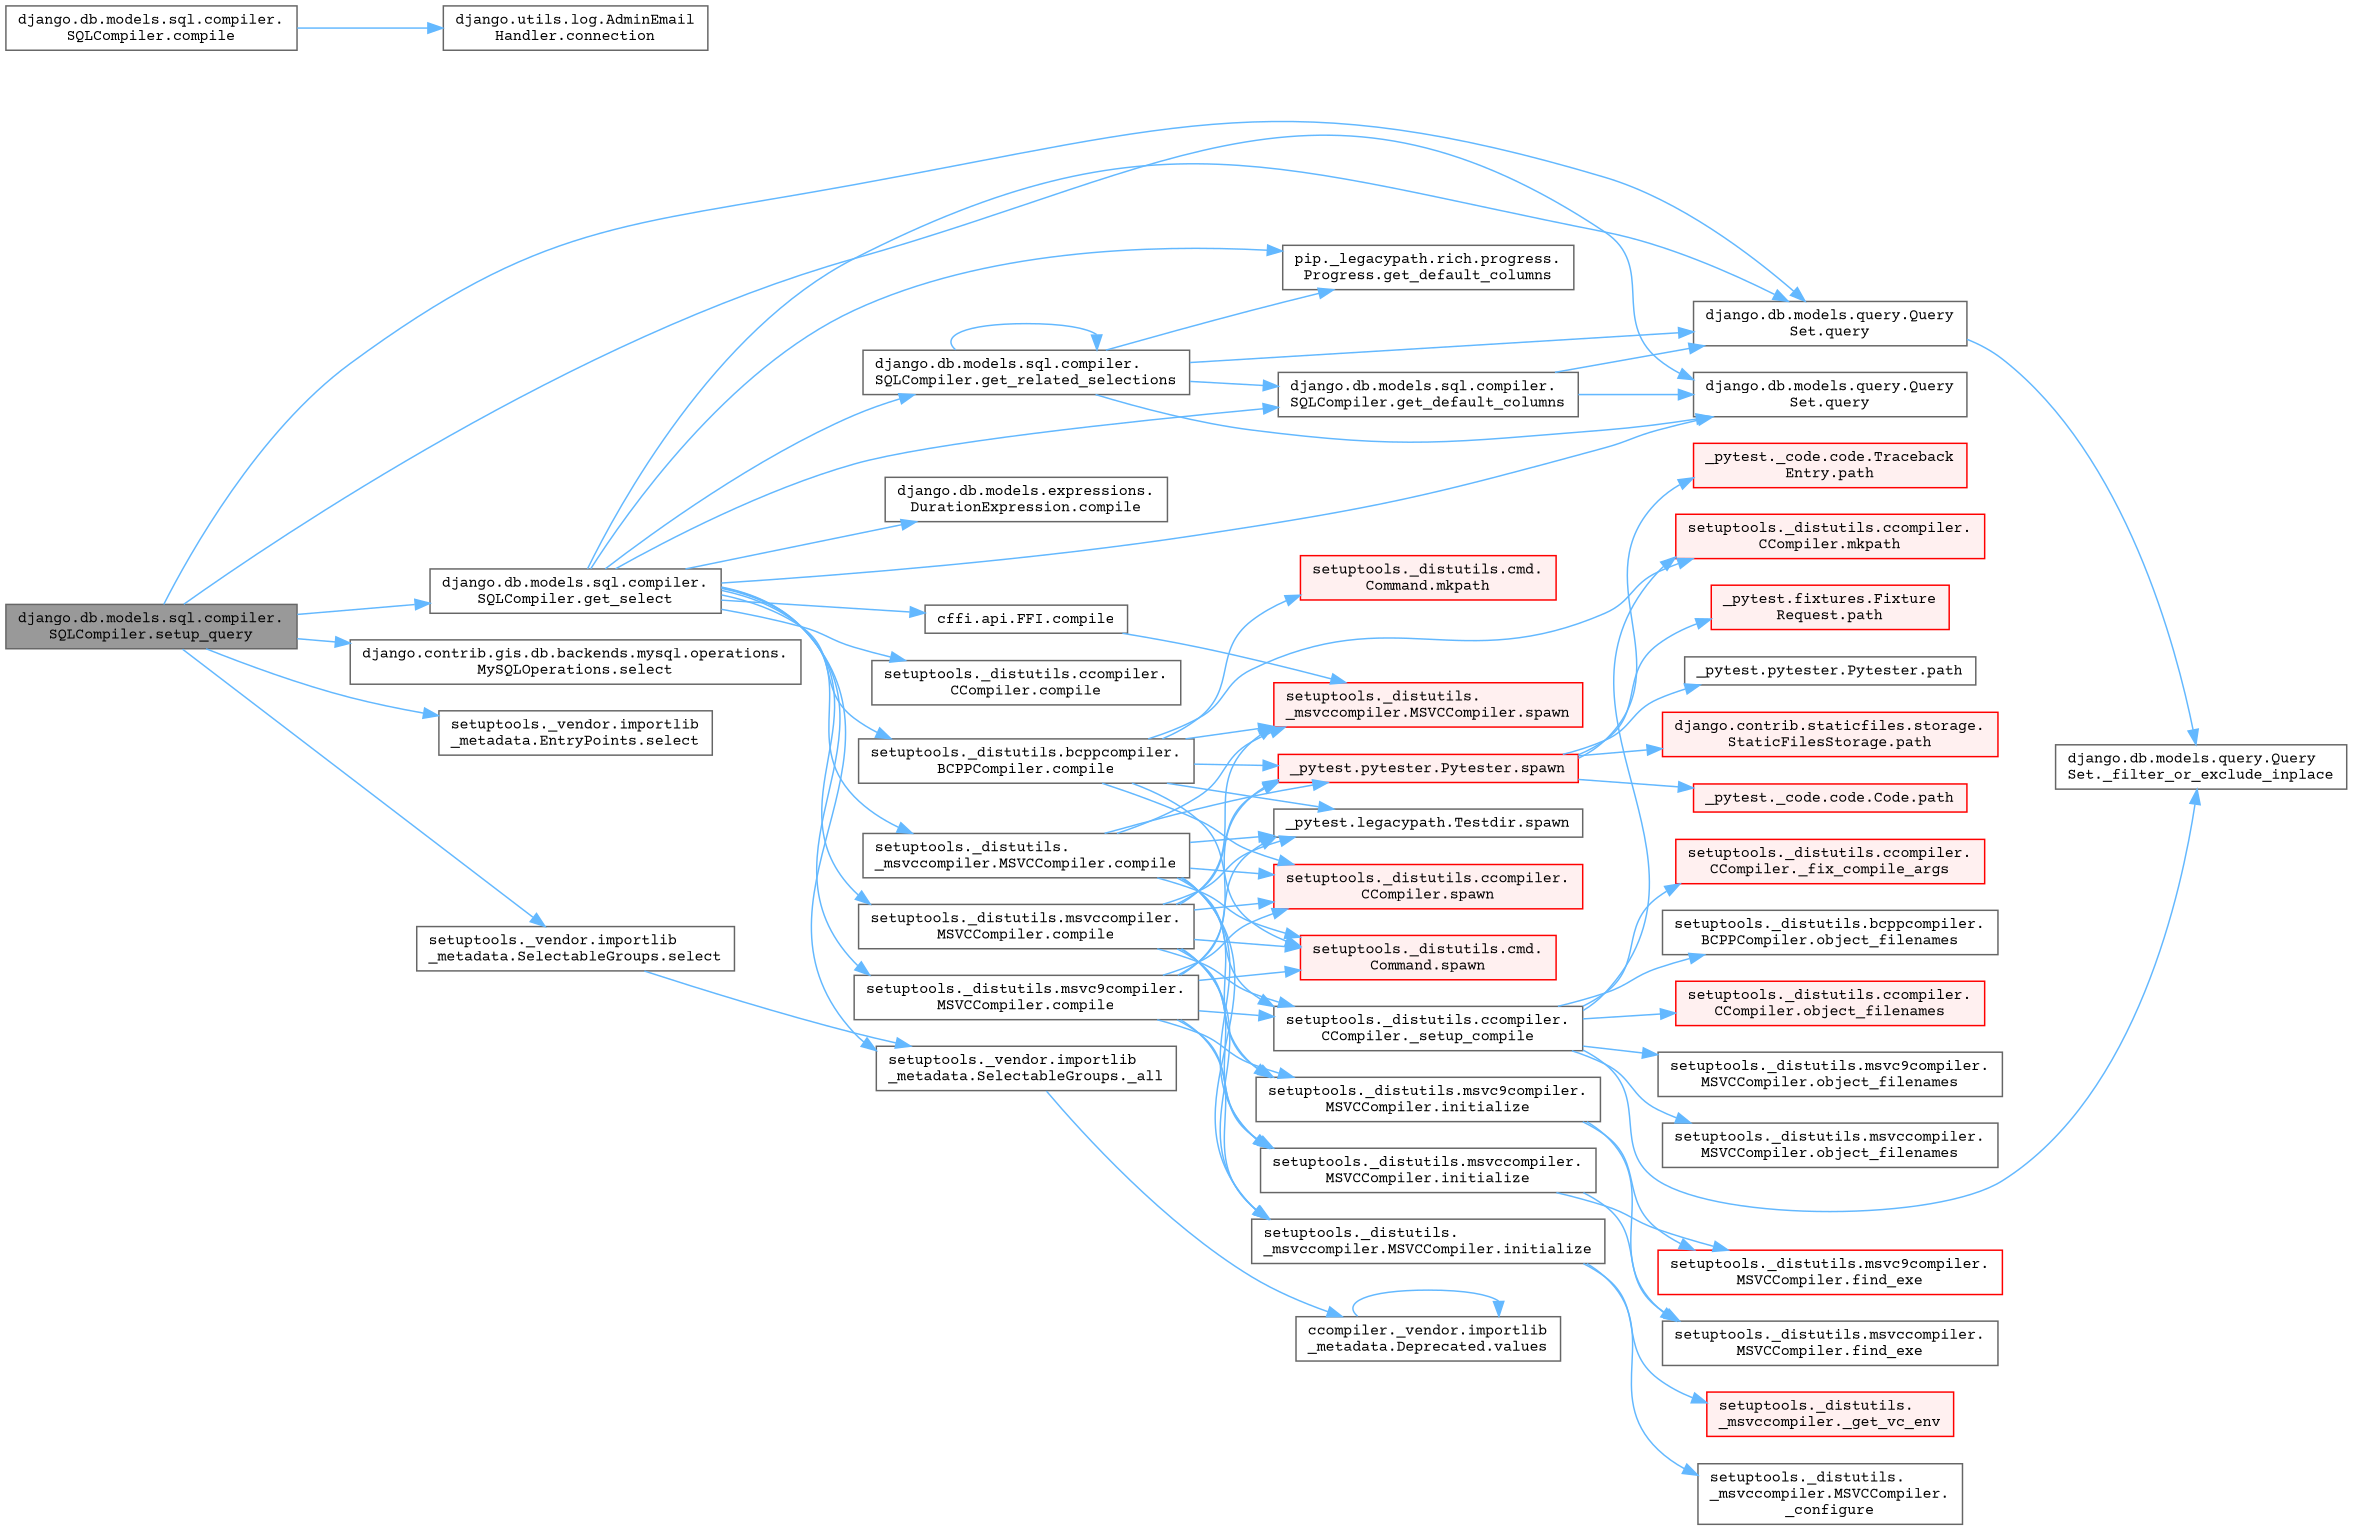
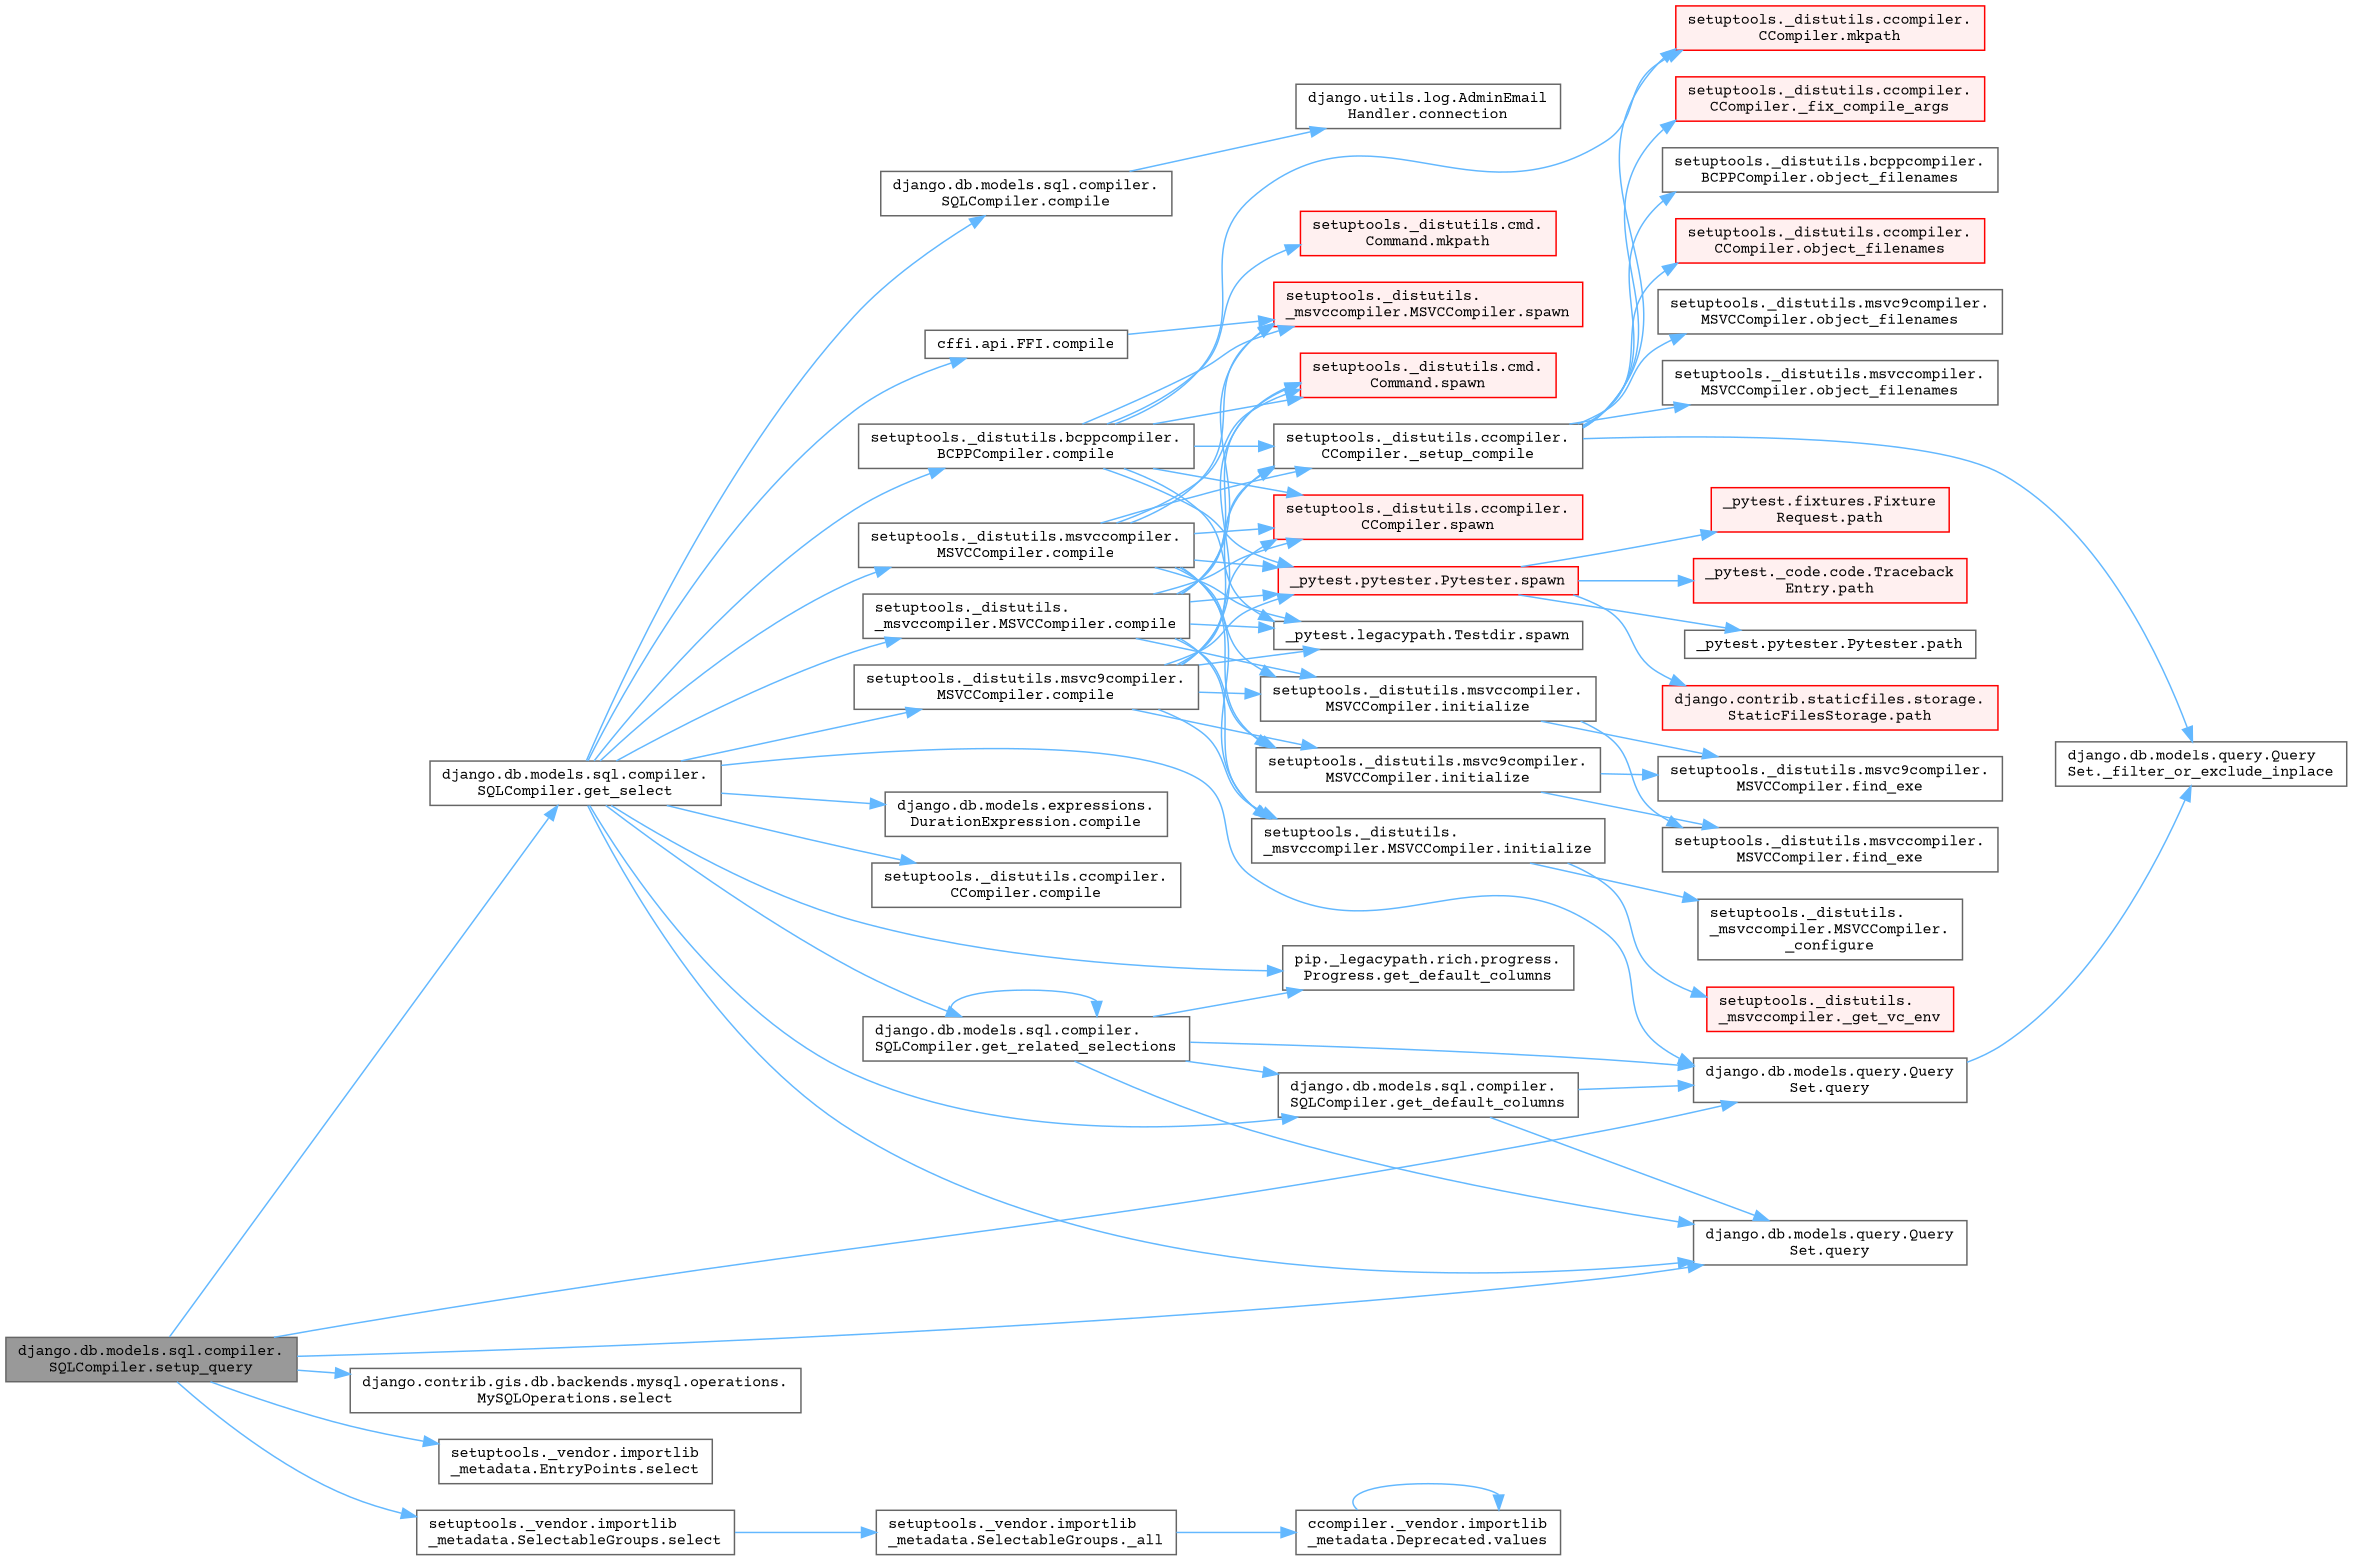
none -> (1239, 446)
(1830, 798) -> none
(814, 910) -> (743, 464)
(1830, 1272) -> (1830, 779)
